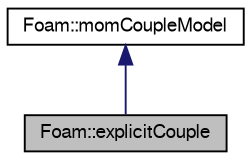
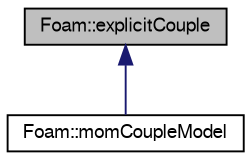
(126, 90) -> (126, 90)
